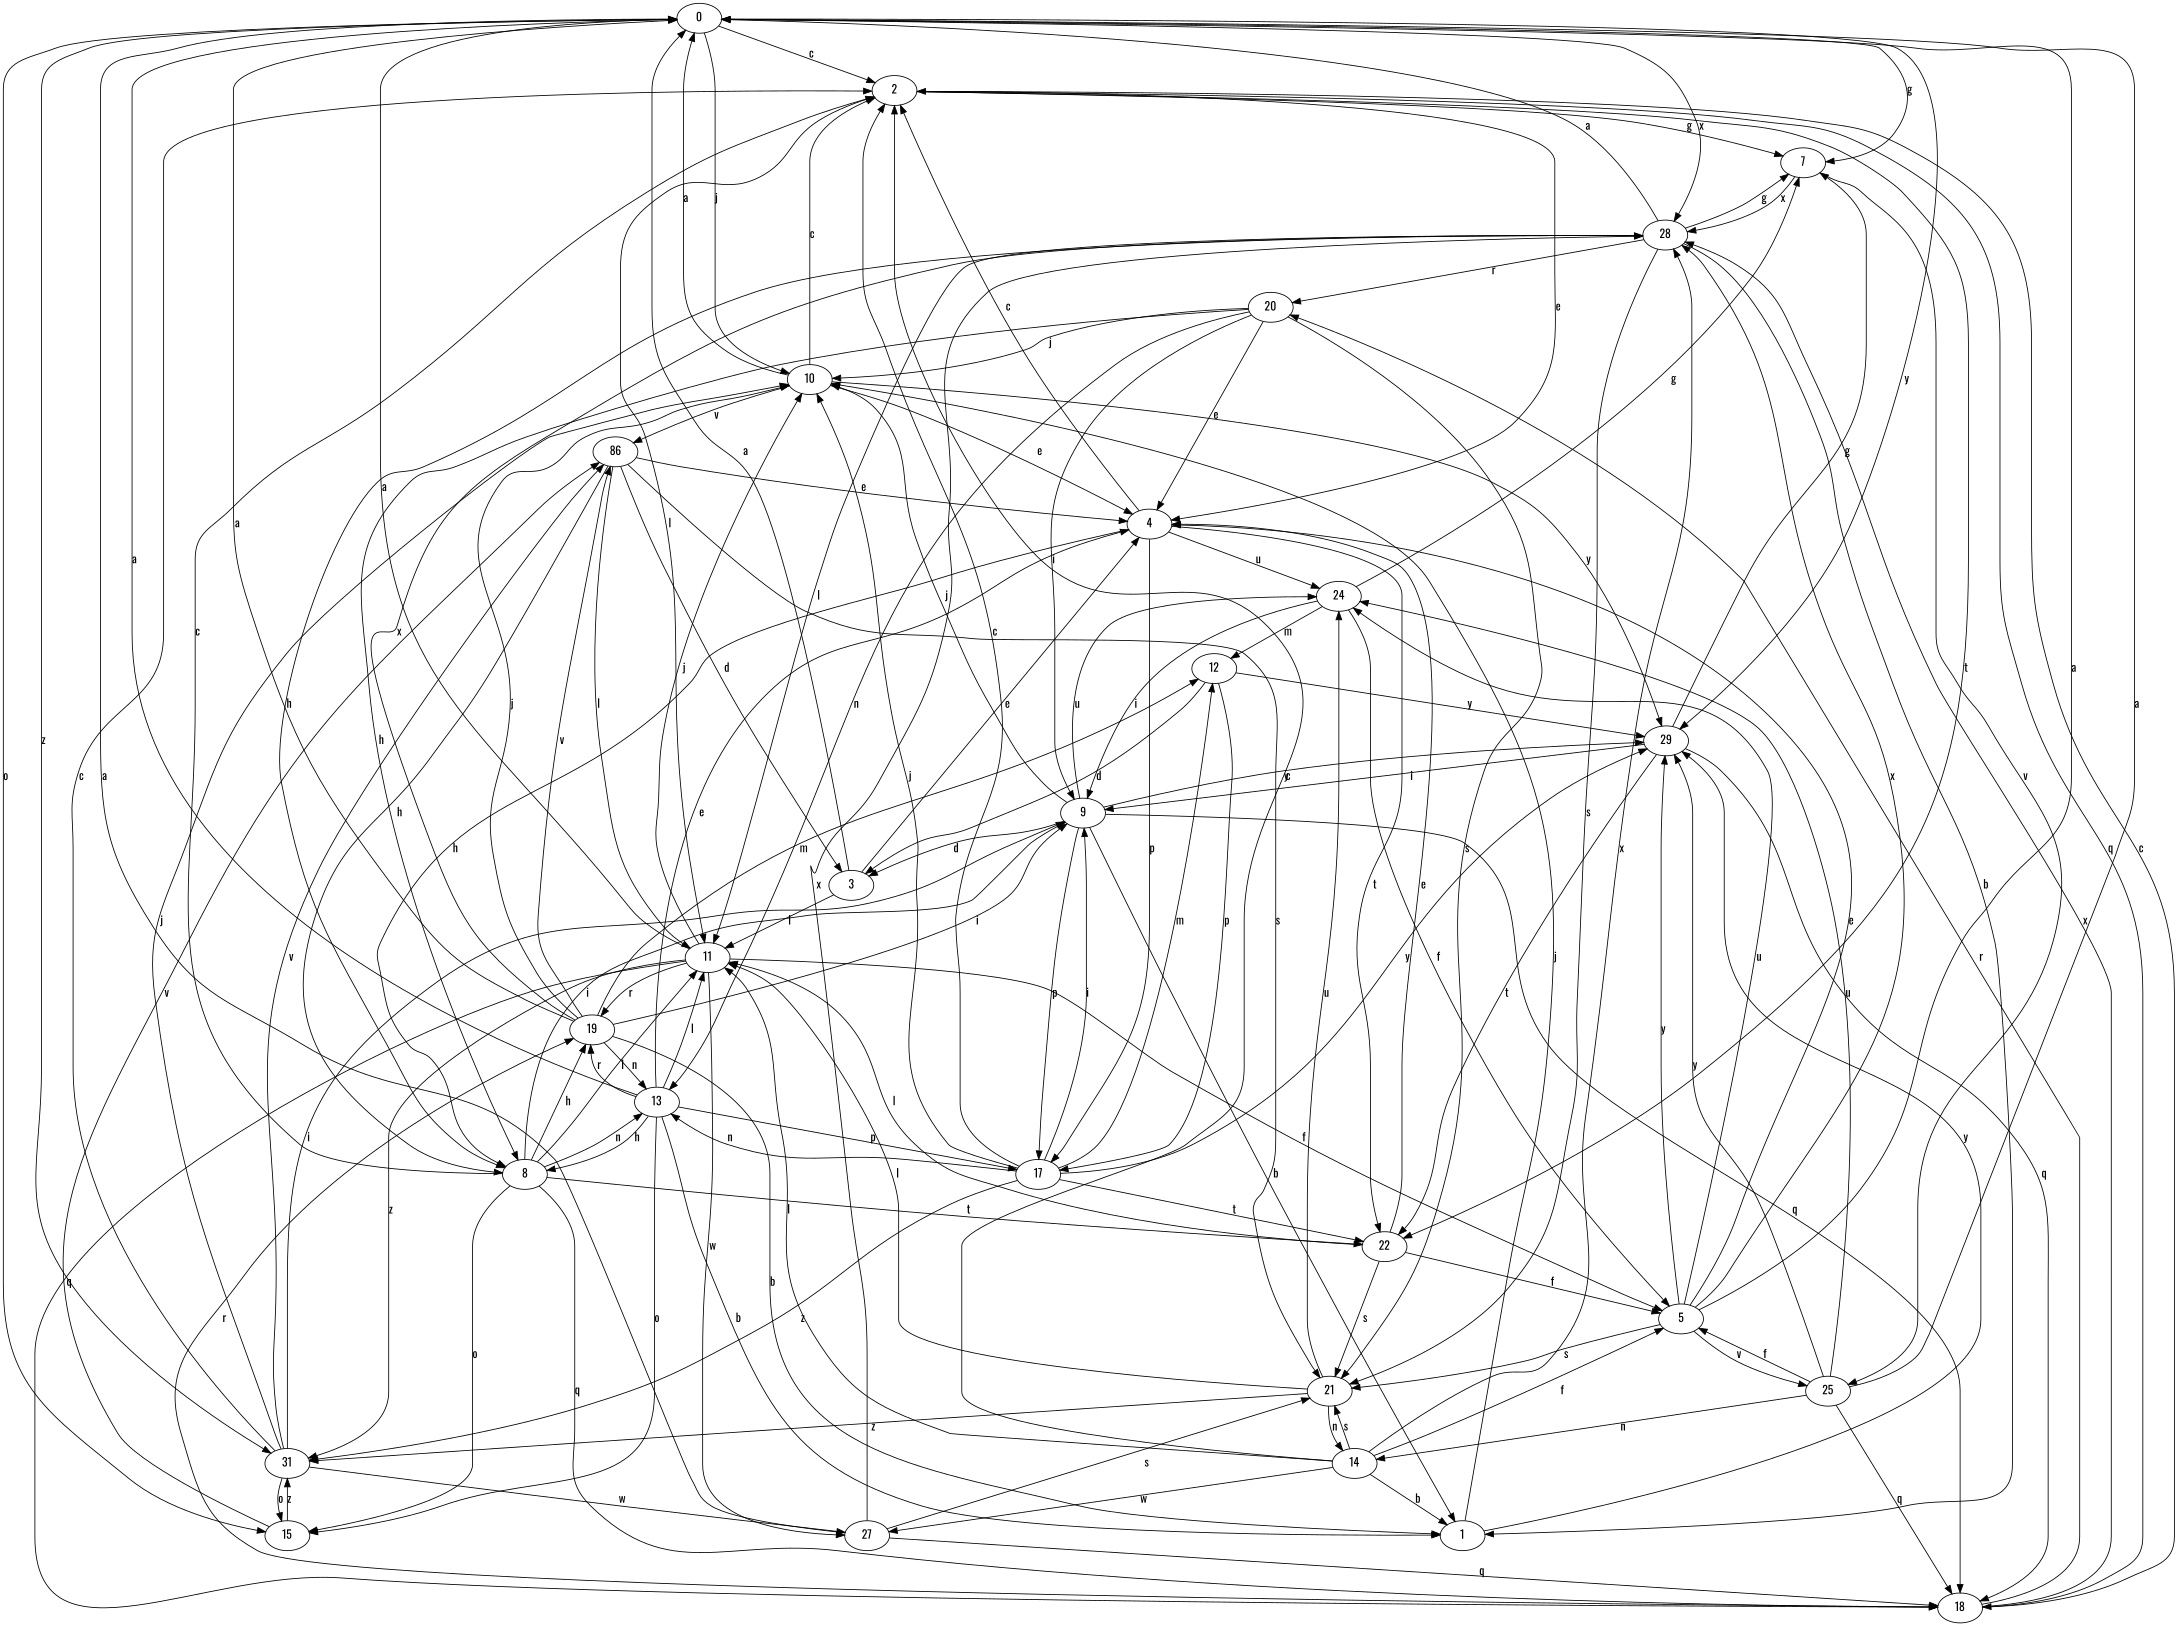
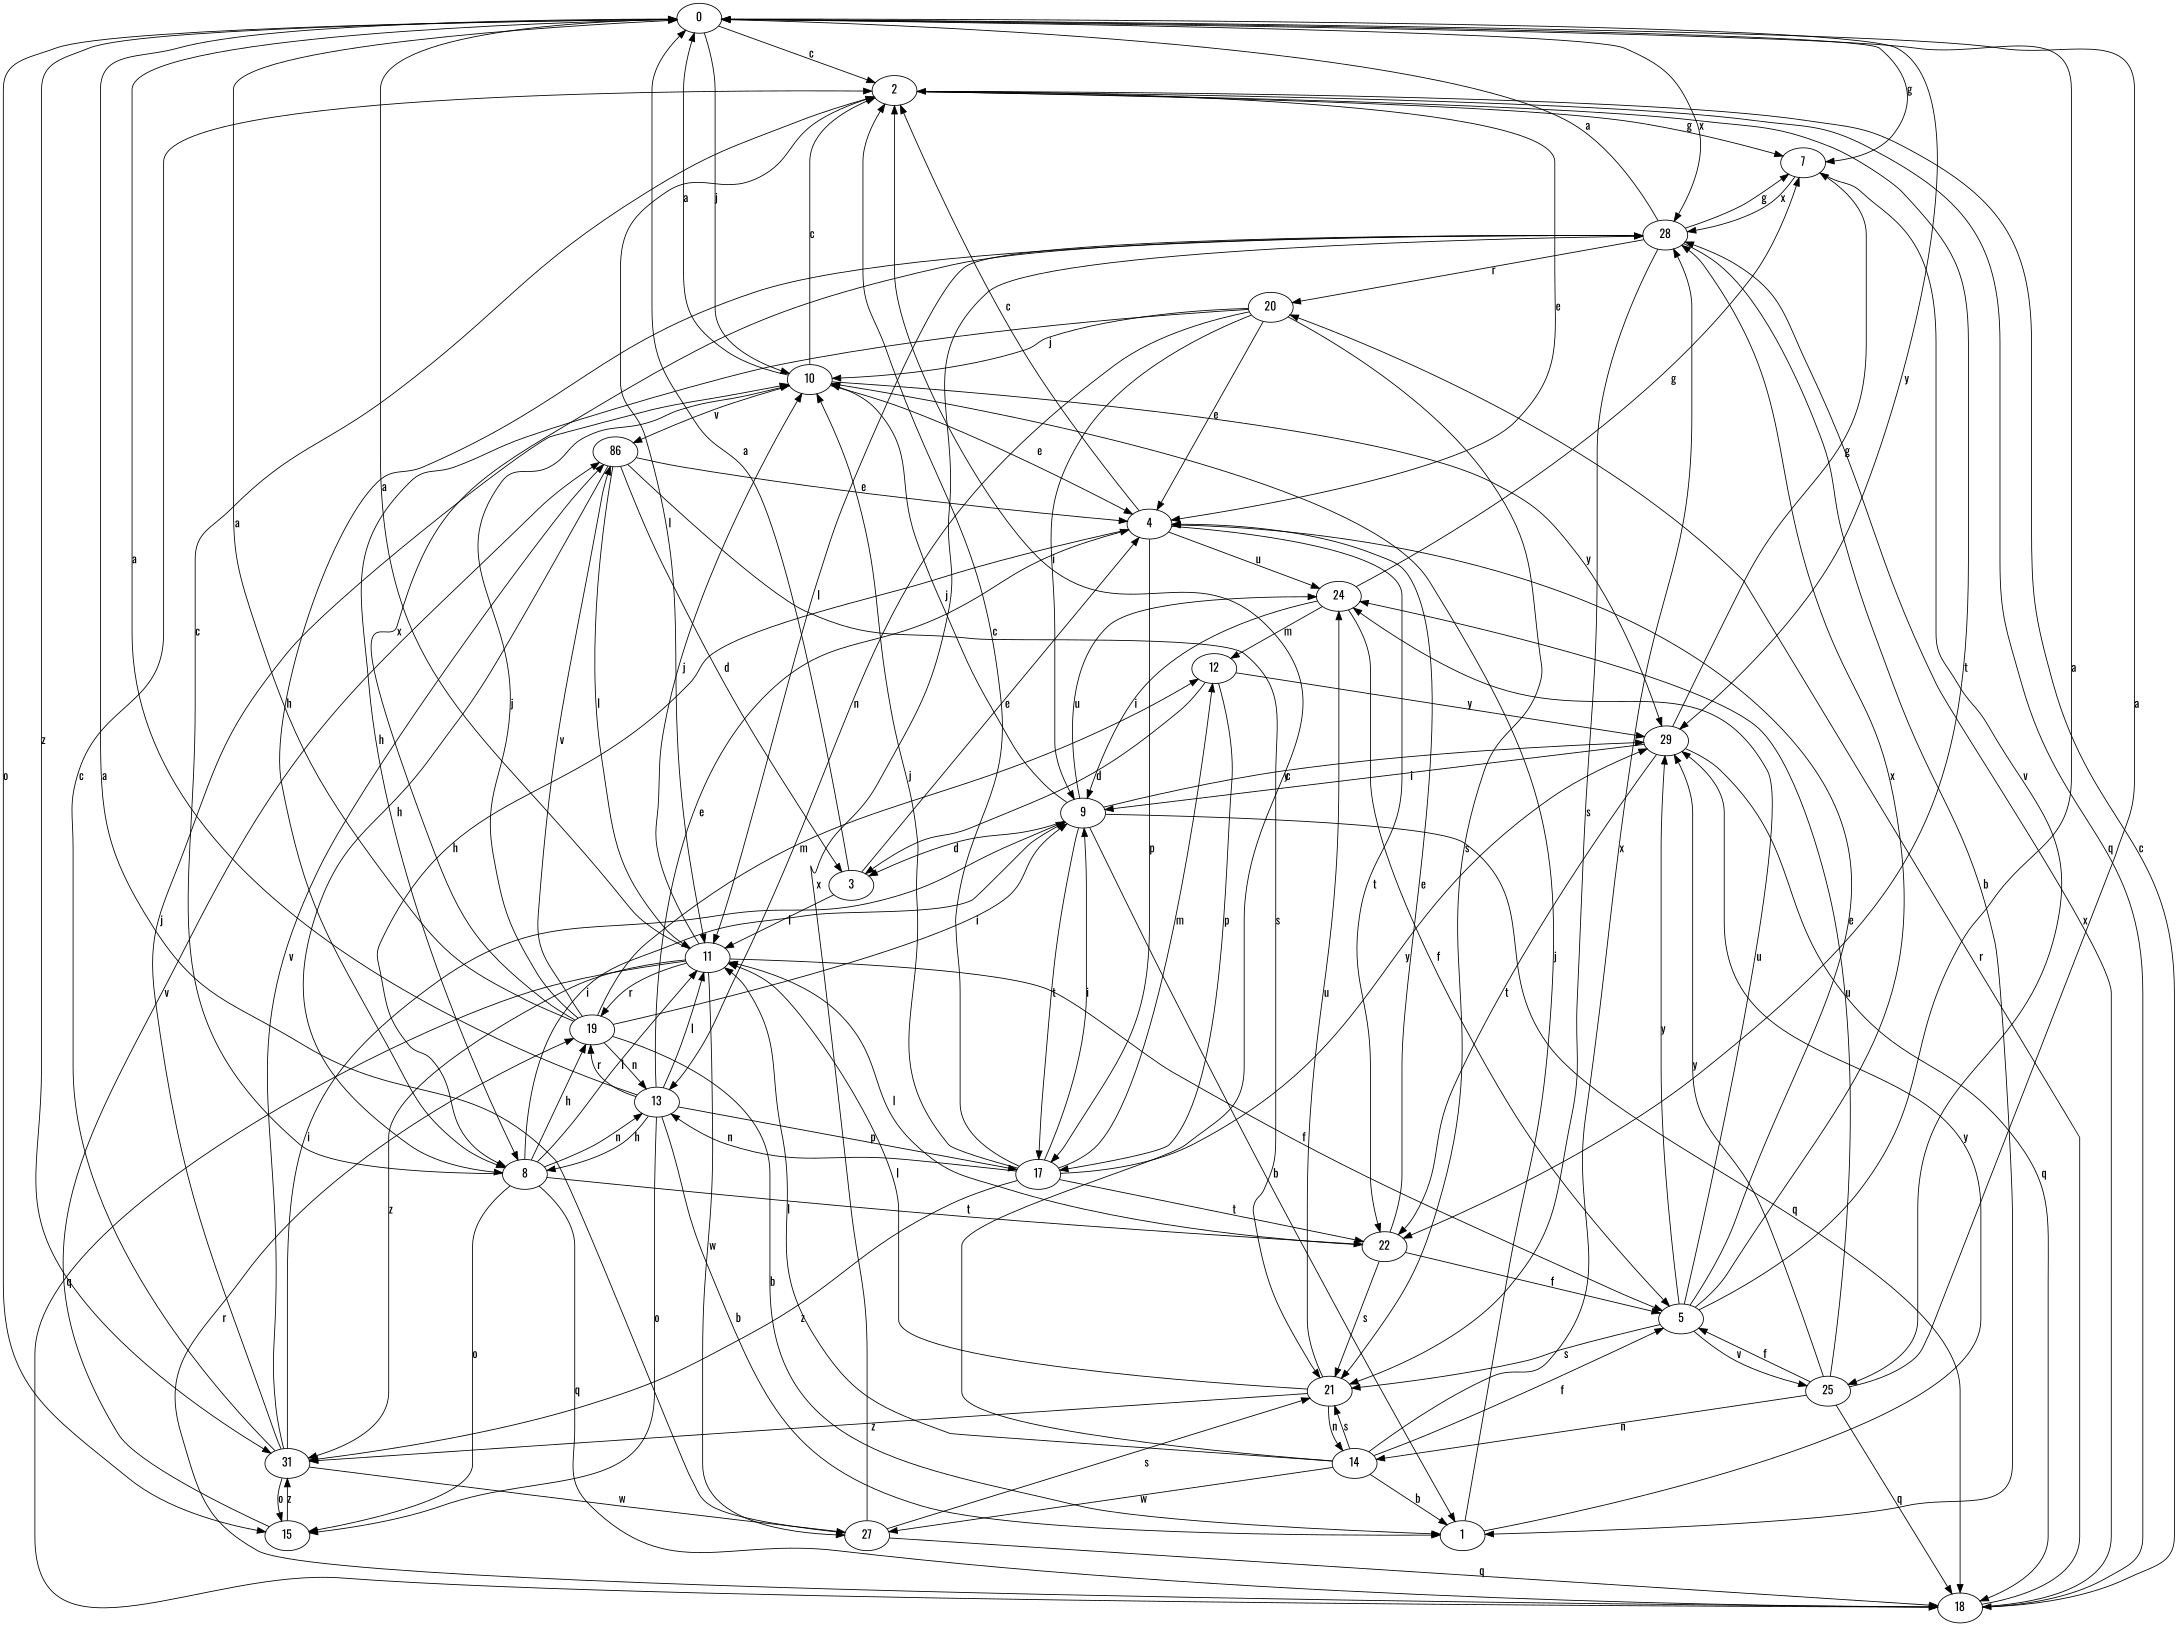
(1055, 994) -> (1054, 994)
